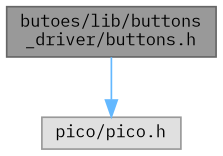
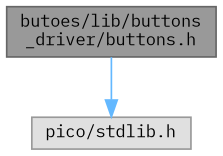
(111, 133) -> (111, 133)
